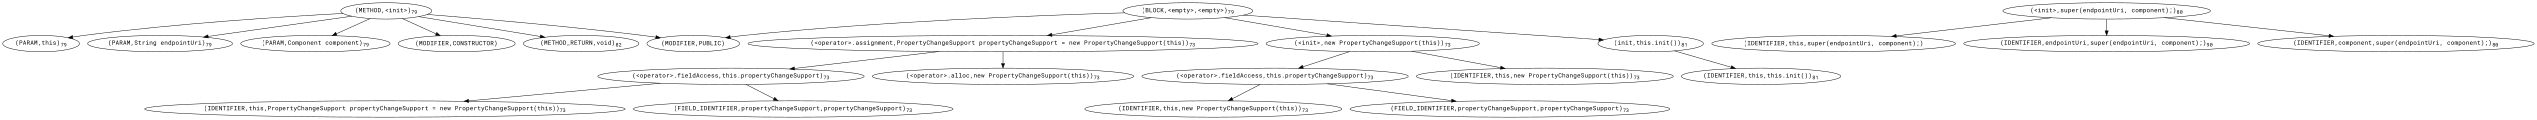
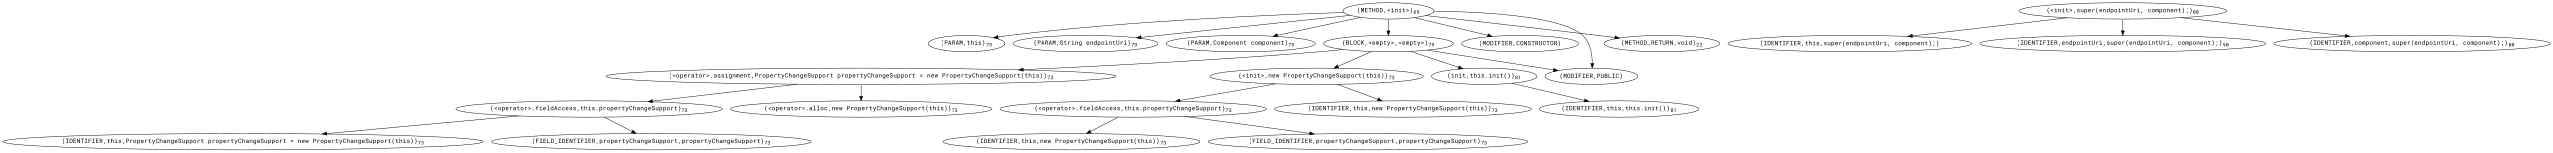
(414, 10) -> (1417, 10)
none -> (1388, 25)
(619, 43) -> (1700, 43)
